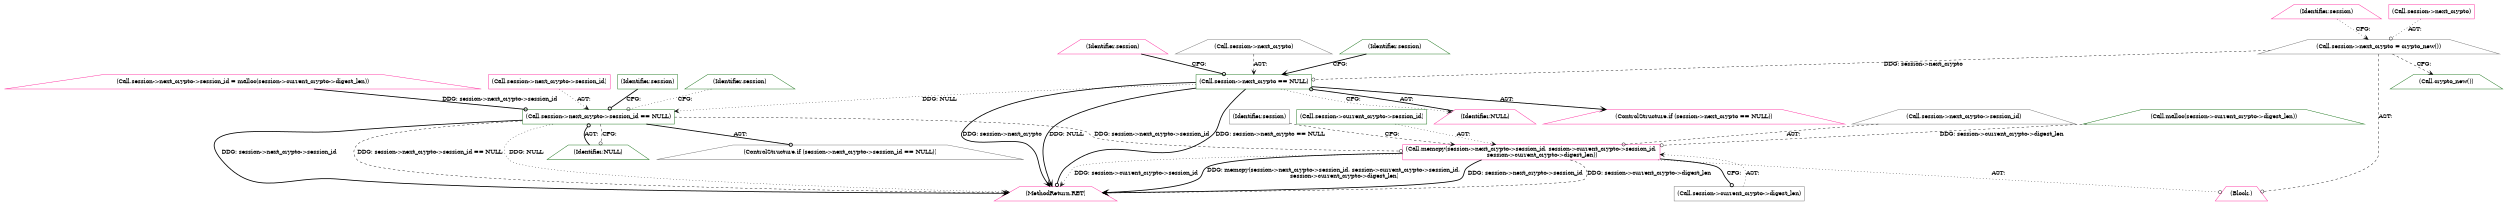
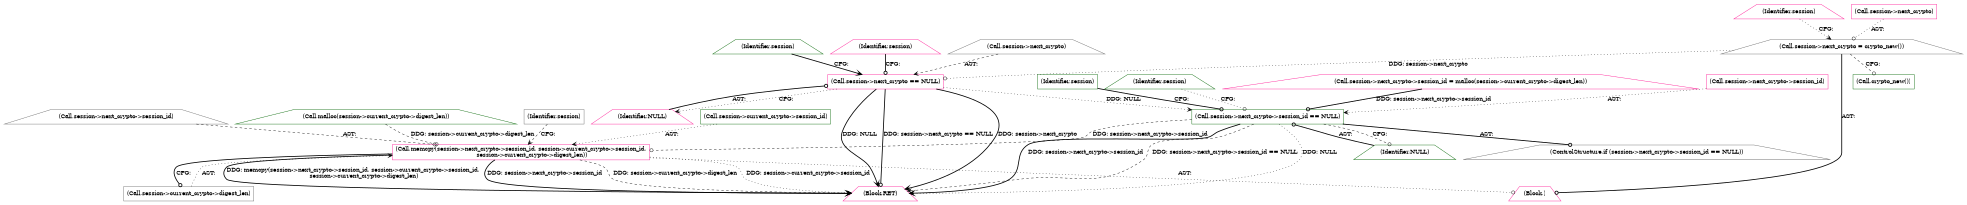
(2411, 63) -> (1861, 63)
(1793, 65) -> (1340, 63)
(1254, 82) -> (886, 82)
(2446, 82) -> (1884, 82)
(1694, 117) -> none
(2372, 164) -> (1752, 180)
(1056, 194) -> (880, 194)
